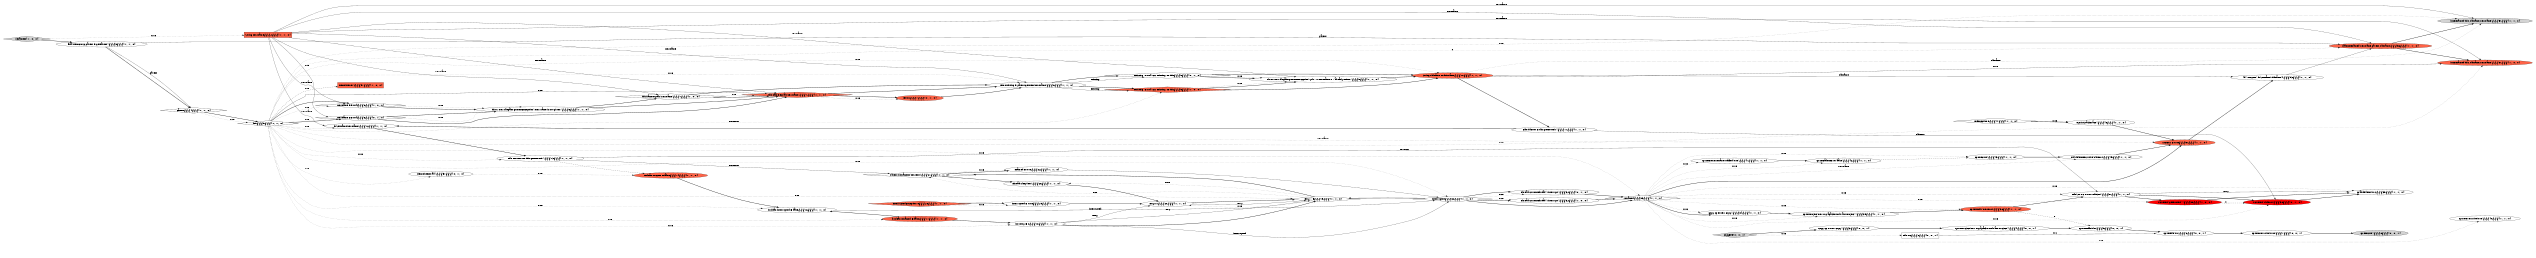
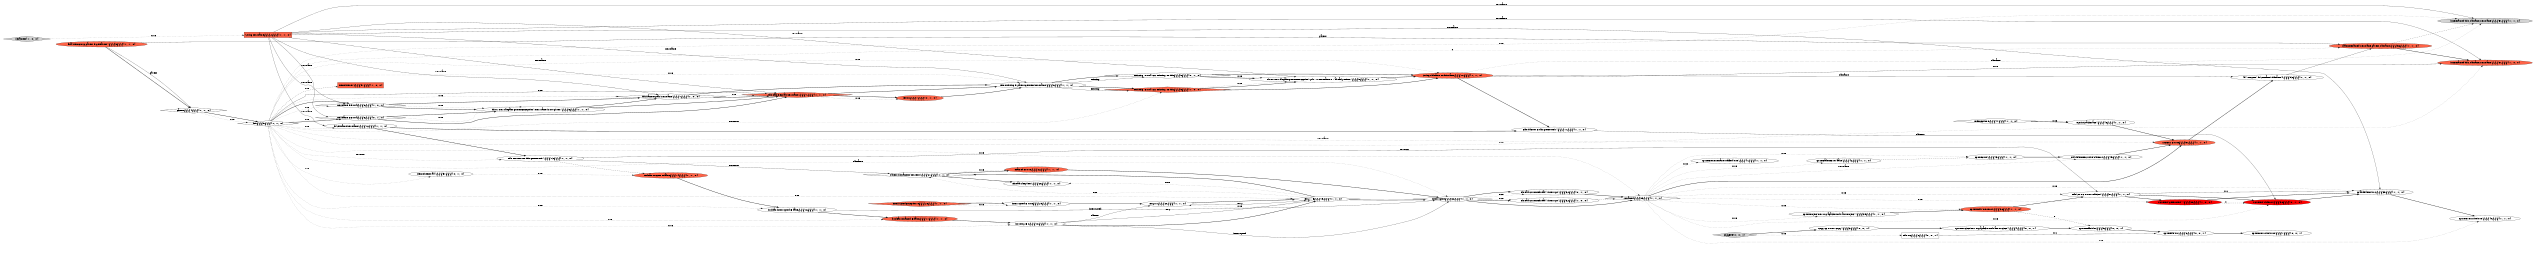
(1322, 12) -> (1374, 29)
(2430, 34) -> (2430, 34)
(56, 41) -> none
(102, 44) -> (102, 44)
(307, 66) -> (307, 66)
none -> (441, 97)
none -> (513, 101)
(957, 128) -> (952, 131)
(361, 154) -> (361, 154)
(858, 161) -> (858, 161)
(1792, 161) -> none
(1036, 170) -> (1036, 170)
(1253, 178) -> (1253, 178)
(1112, 190) -> none
(2226, 191) -> (2226, 191)
(1388, 198) -> (1386, 200)
(1604, 199) -> (1604, 199)
none -> (2432, 205)
(1735, 213) -> none
(865, 214) -> (852, 215)
(1095, 215) -> (1095, 215)
(2380, 233) -> none
